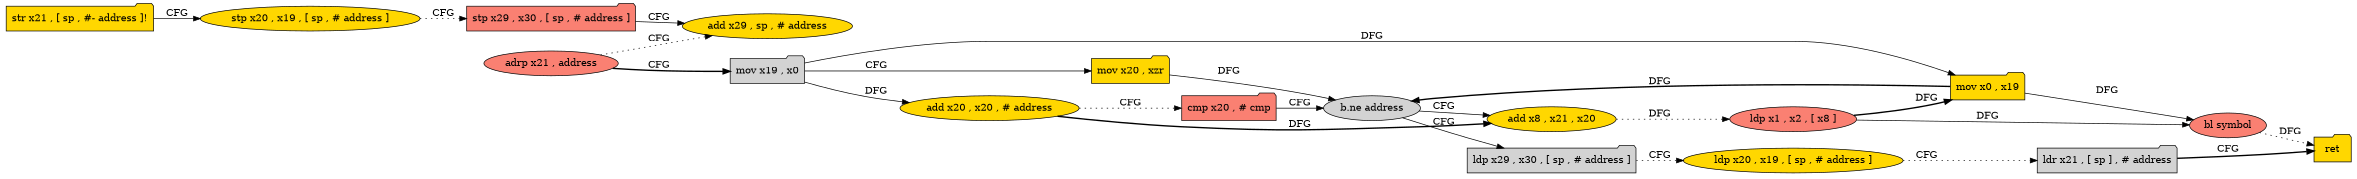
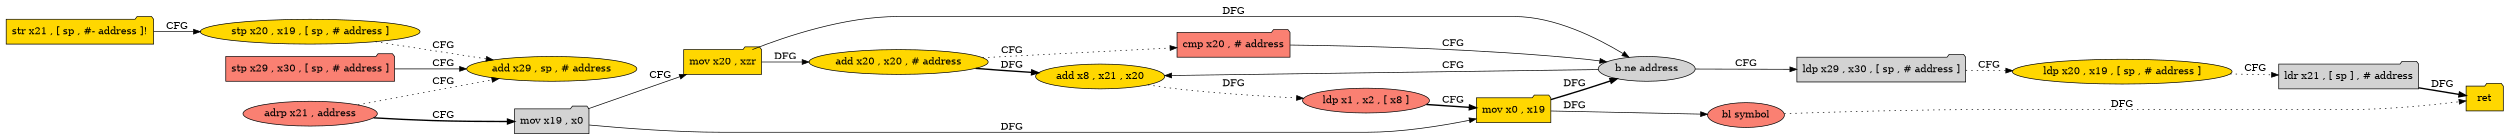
(440, 19) -> (431, 50)
(853, 94) -> (782, 62)
(1927, 98) -> (1453, 100)
(1229, 108) -> (1234, 45)
(2020, 122) -> none
(2228, 149) -> (2442, 84)
